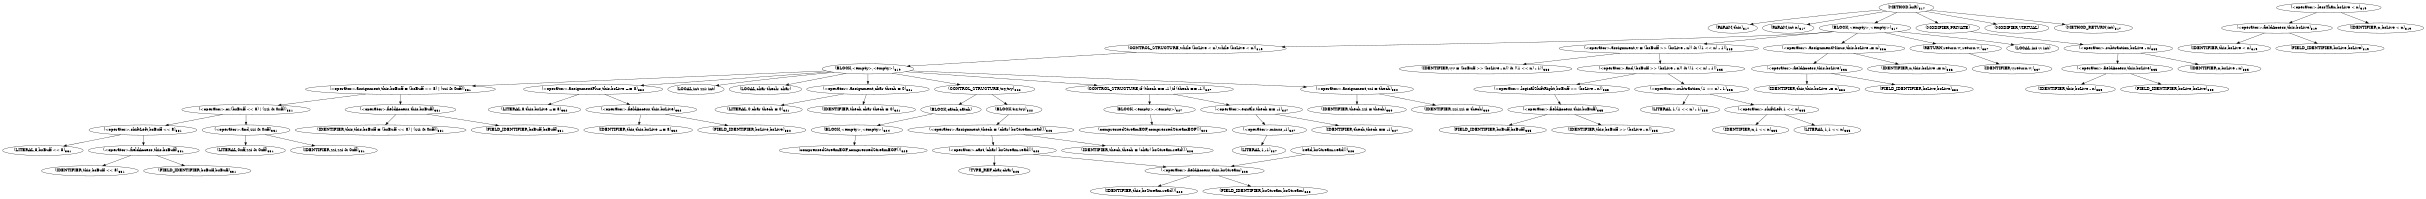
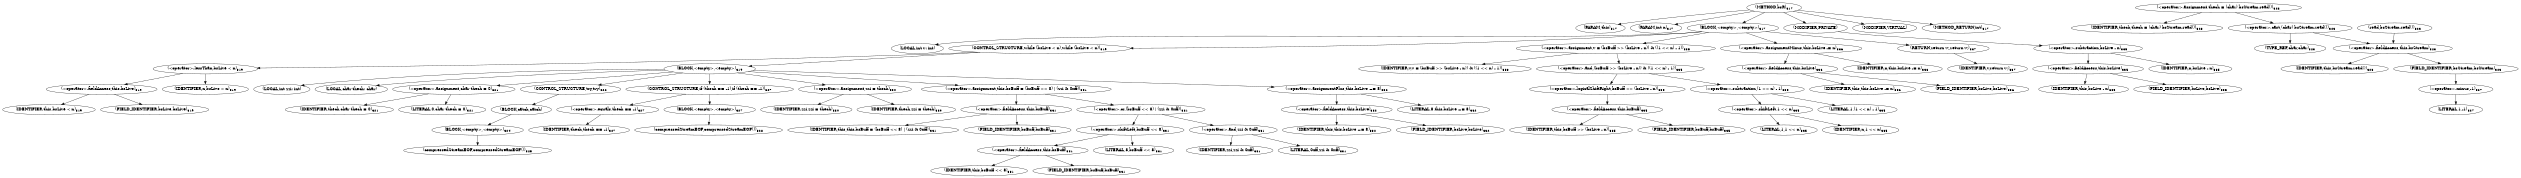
none -> (619, 62)
(1014, 110) -> none
(1260, 119) -> (2456, 78)
